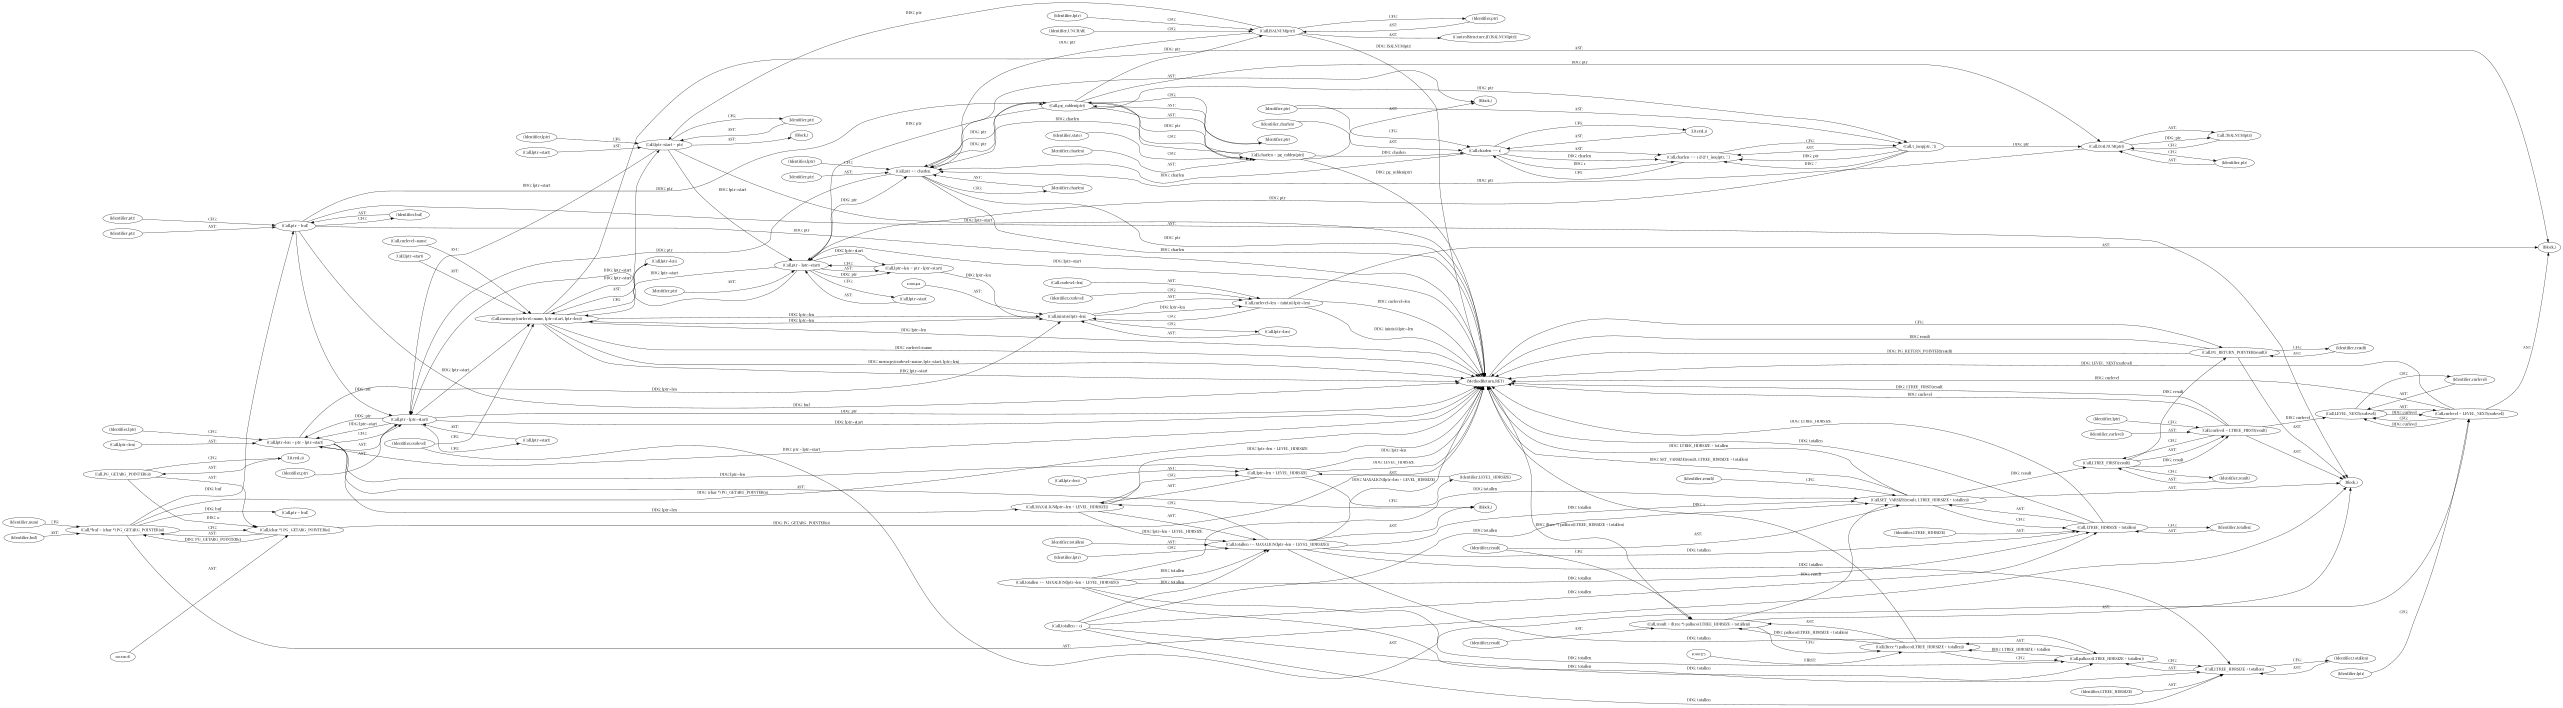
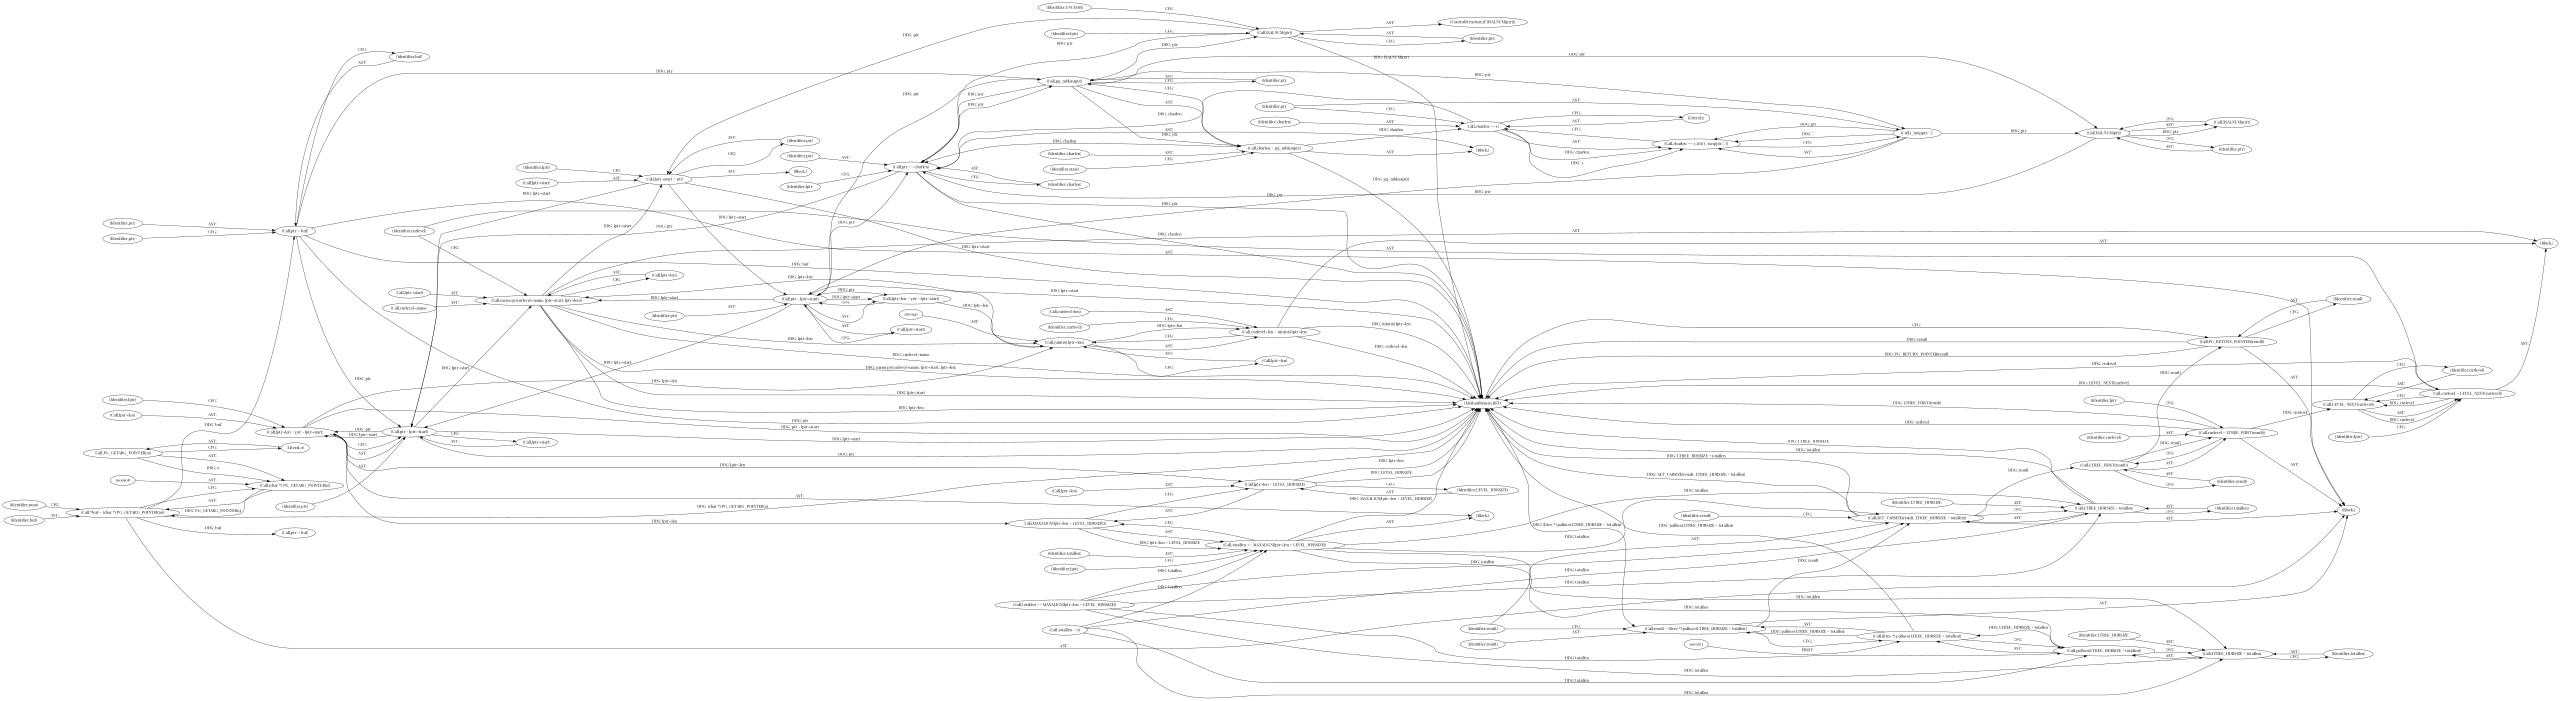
(1296, 454) -> none
(1699, 505) -> (1696, 526)
(938, 525) -> none
(1469, 534) -> none
